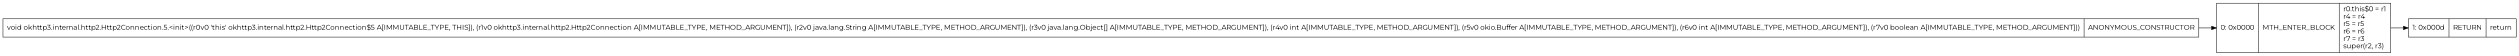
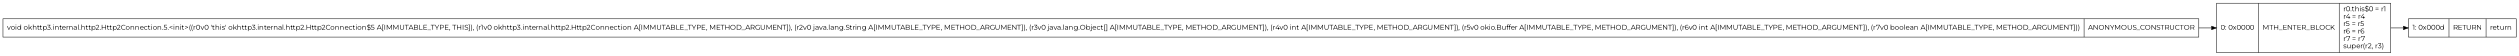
(2354, 39) -> (2354, 39)
